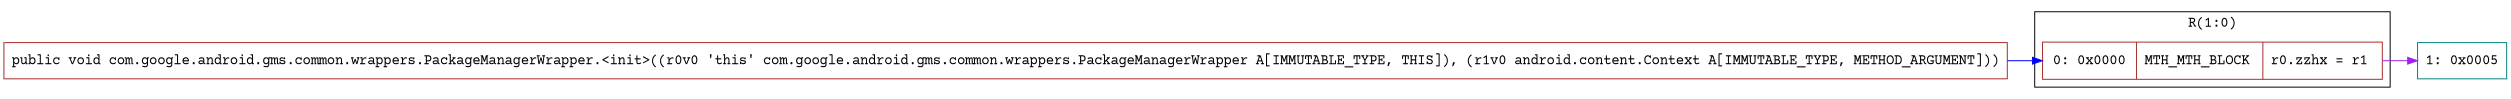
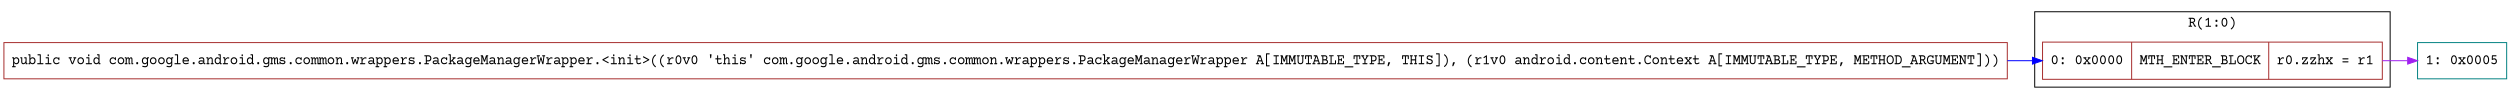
(2197, 60) -> (2200, 60)
